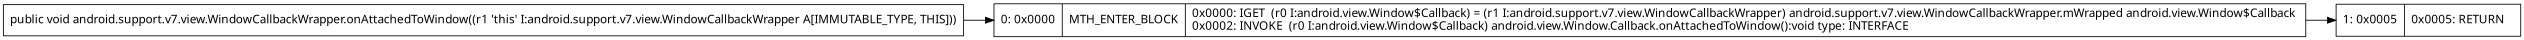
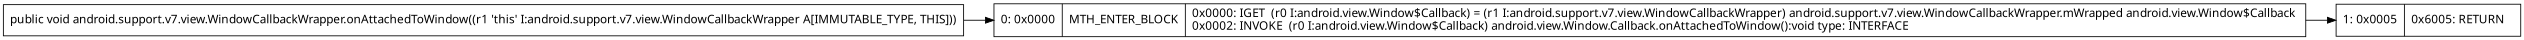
(2463, 20) -> (2463, 20)
